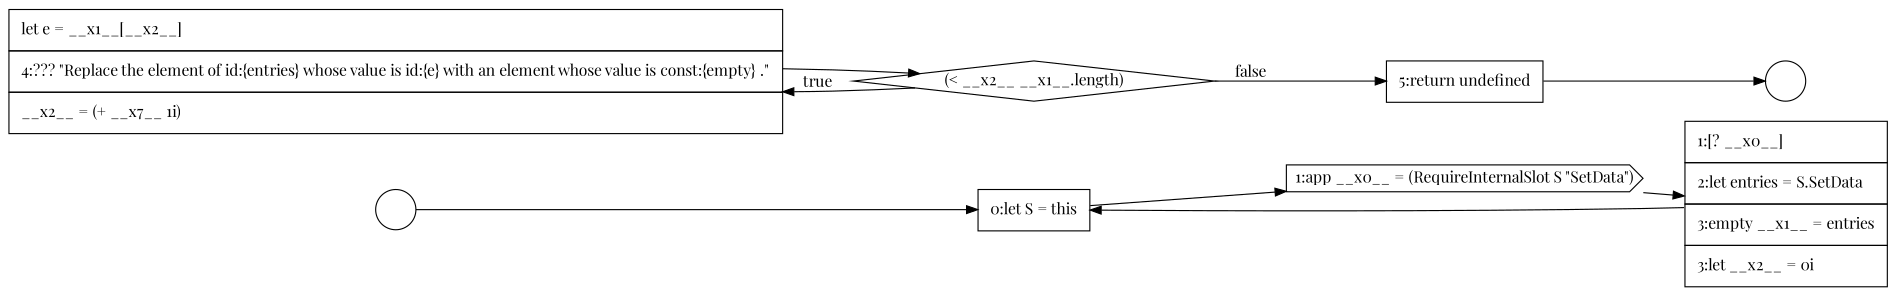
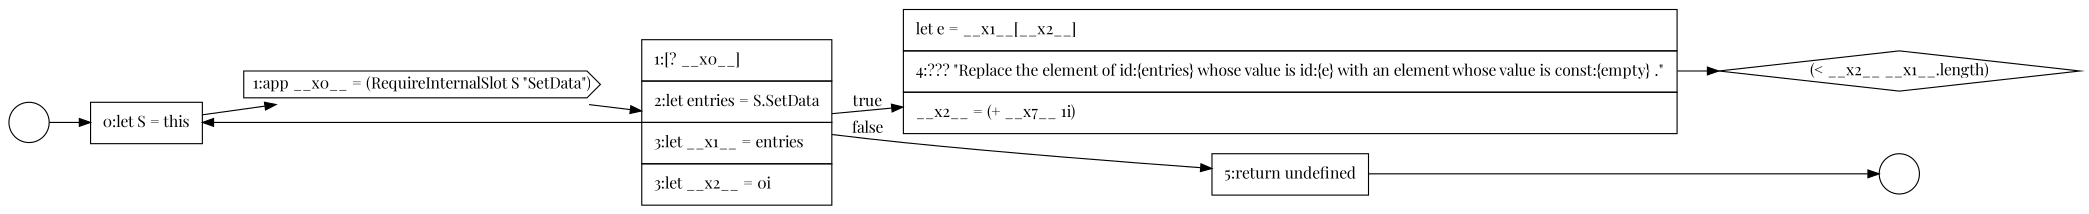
(1295, 81) -> (1016, 153)
(855, 90) -> (862, 111)
(1786, 224) -> (729, 143)
